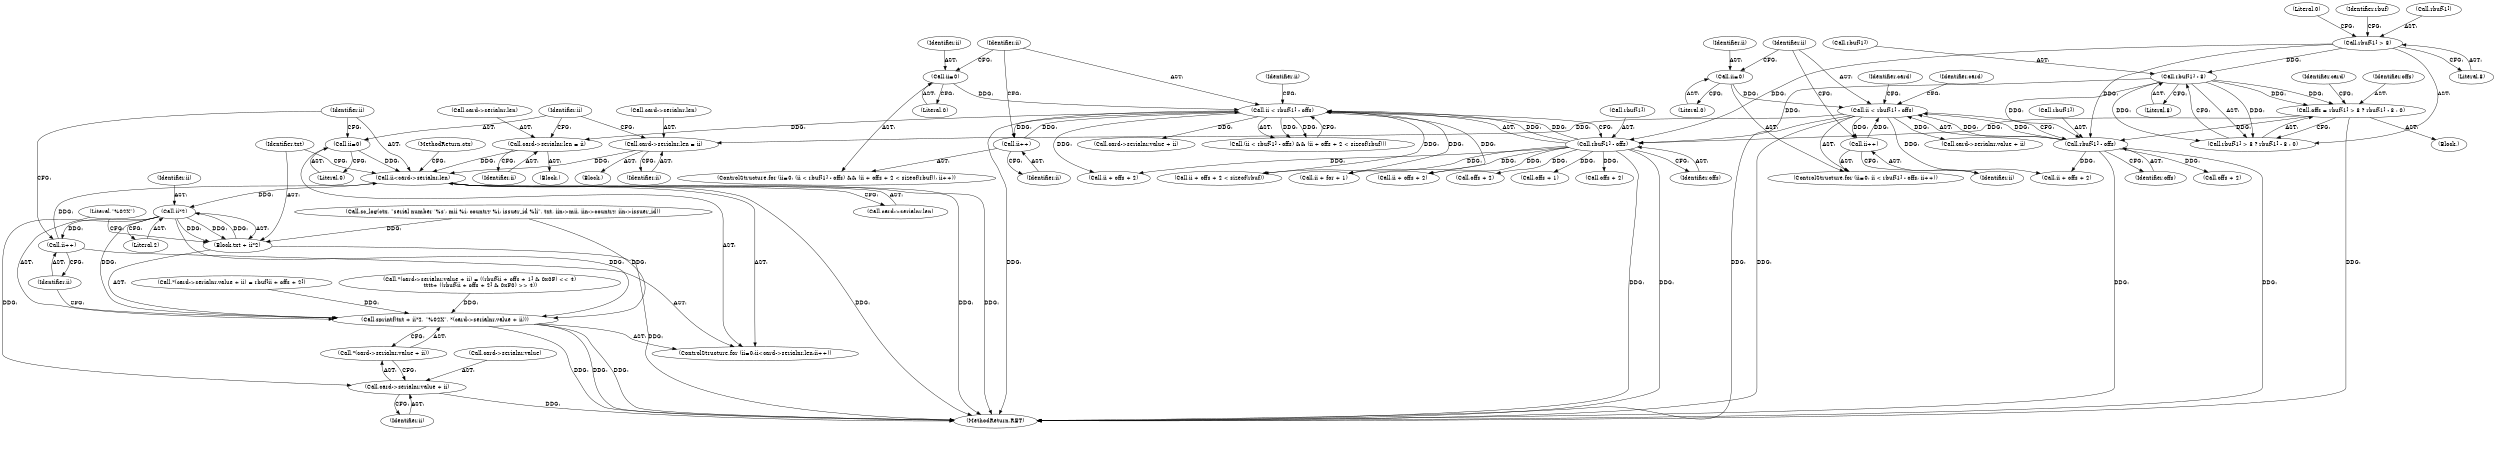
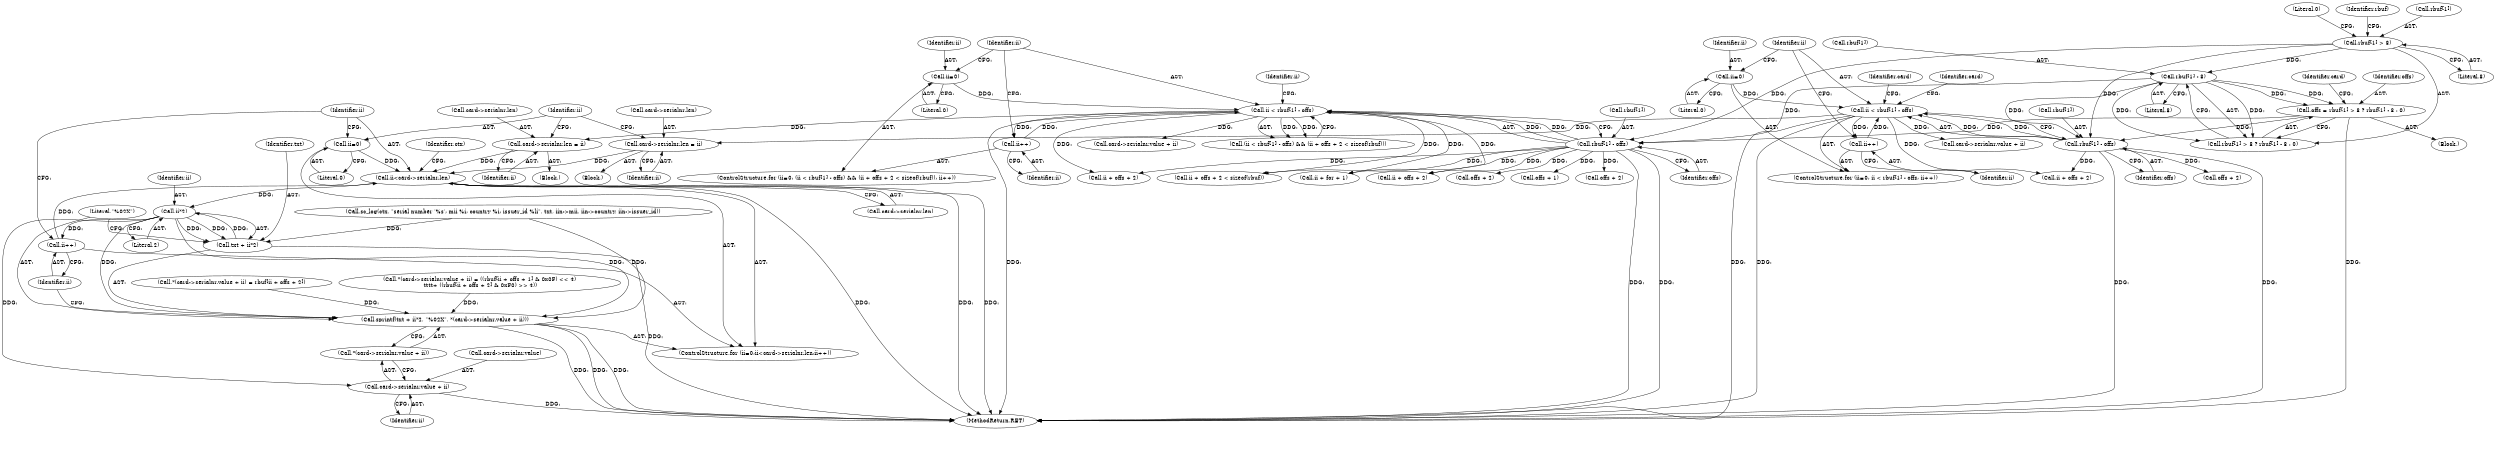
(446, 145) -> (446, 145)
(337, 165) -> none
(238, 246) -> (238, 246)
